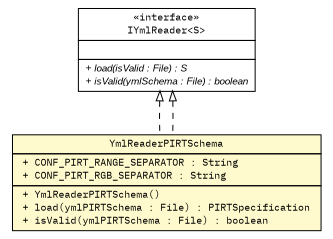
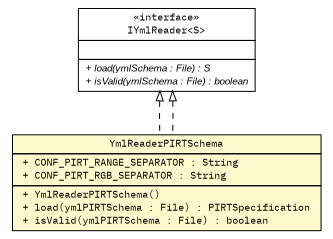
(137, 68) -> (148, 68)
